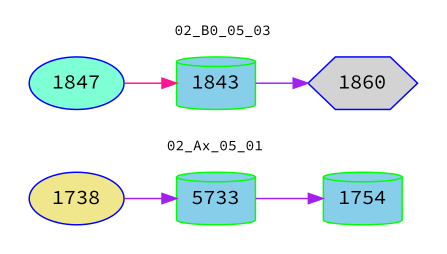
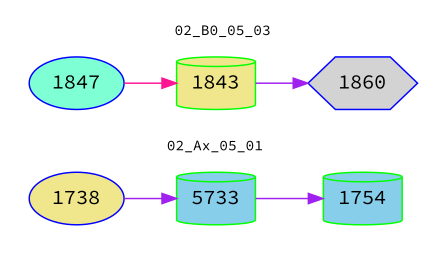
(216, 83) -> (216, 83)
